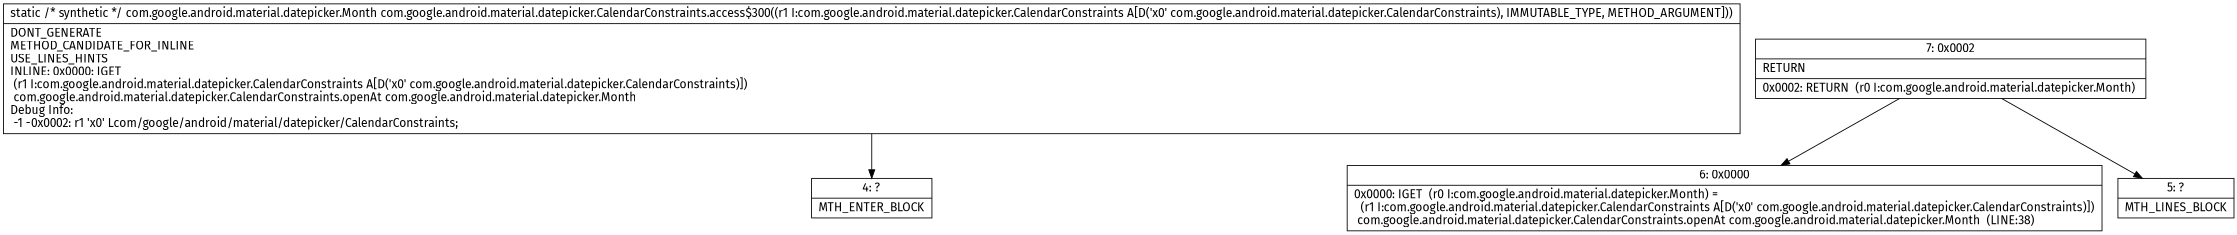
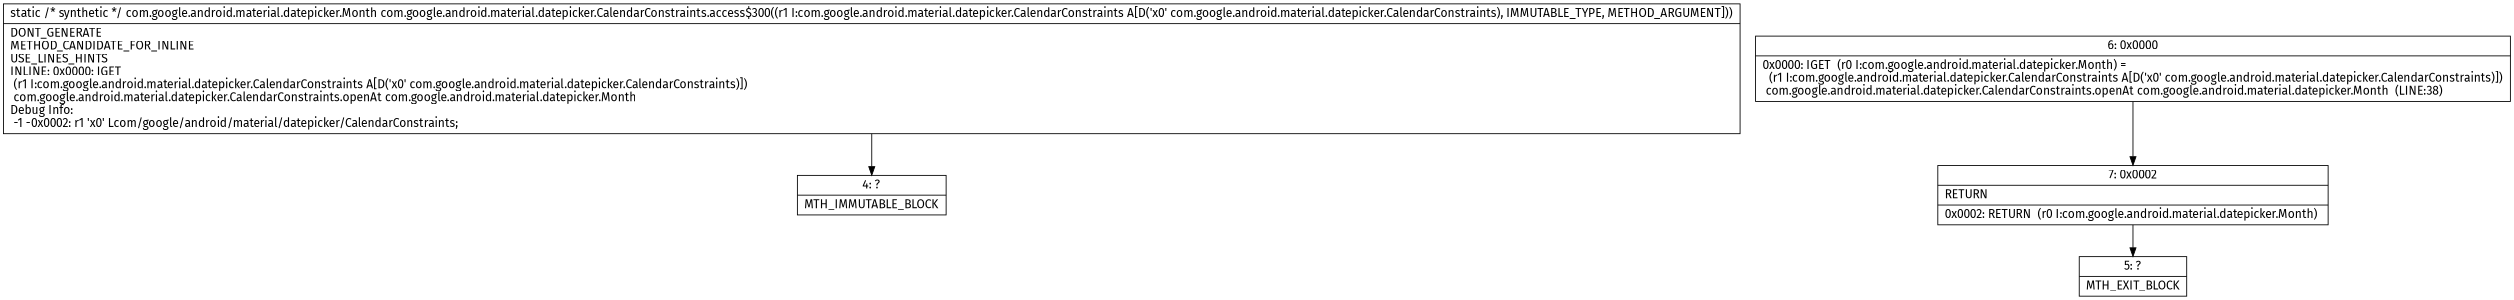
(1844, 130) -> (2133, 129)
(872, 208) -> (872, 205)
(2176, 208) -> (2133, 286)
